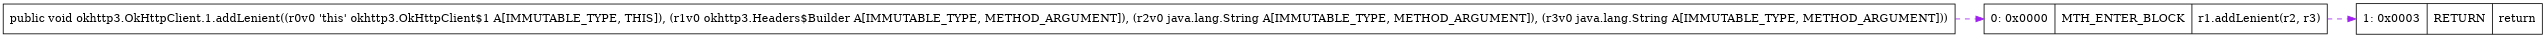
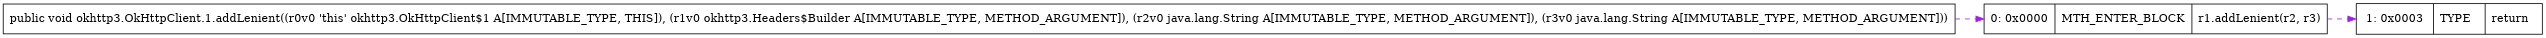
(2460, 19) -> (2456, 19)
